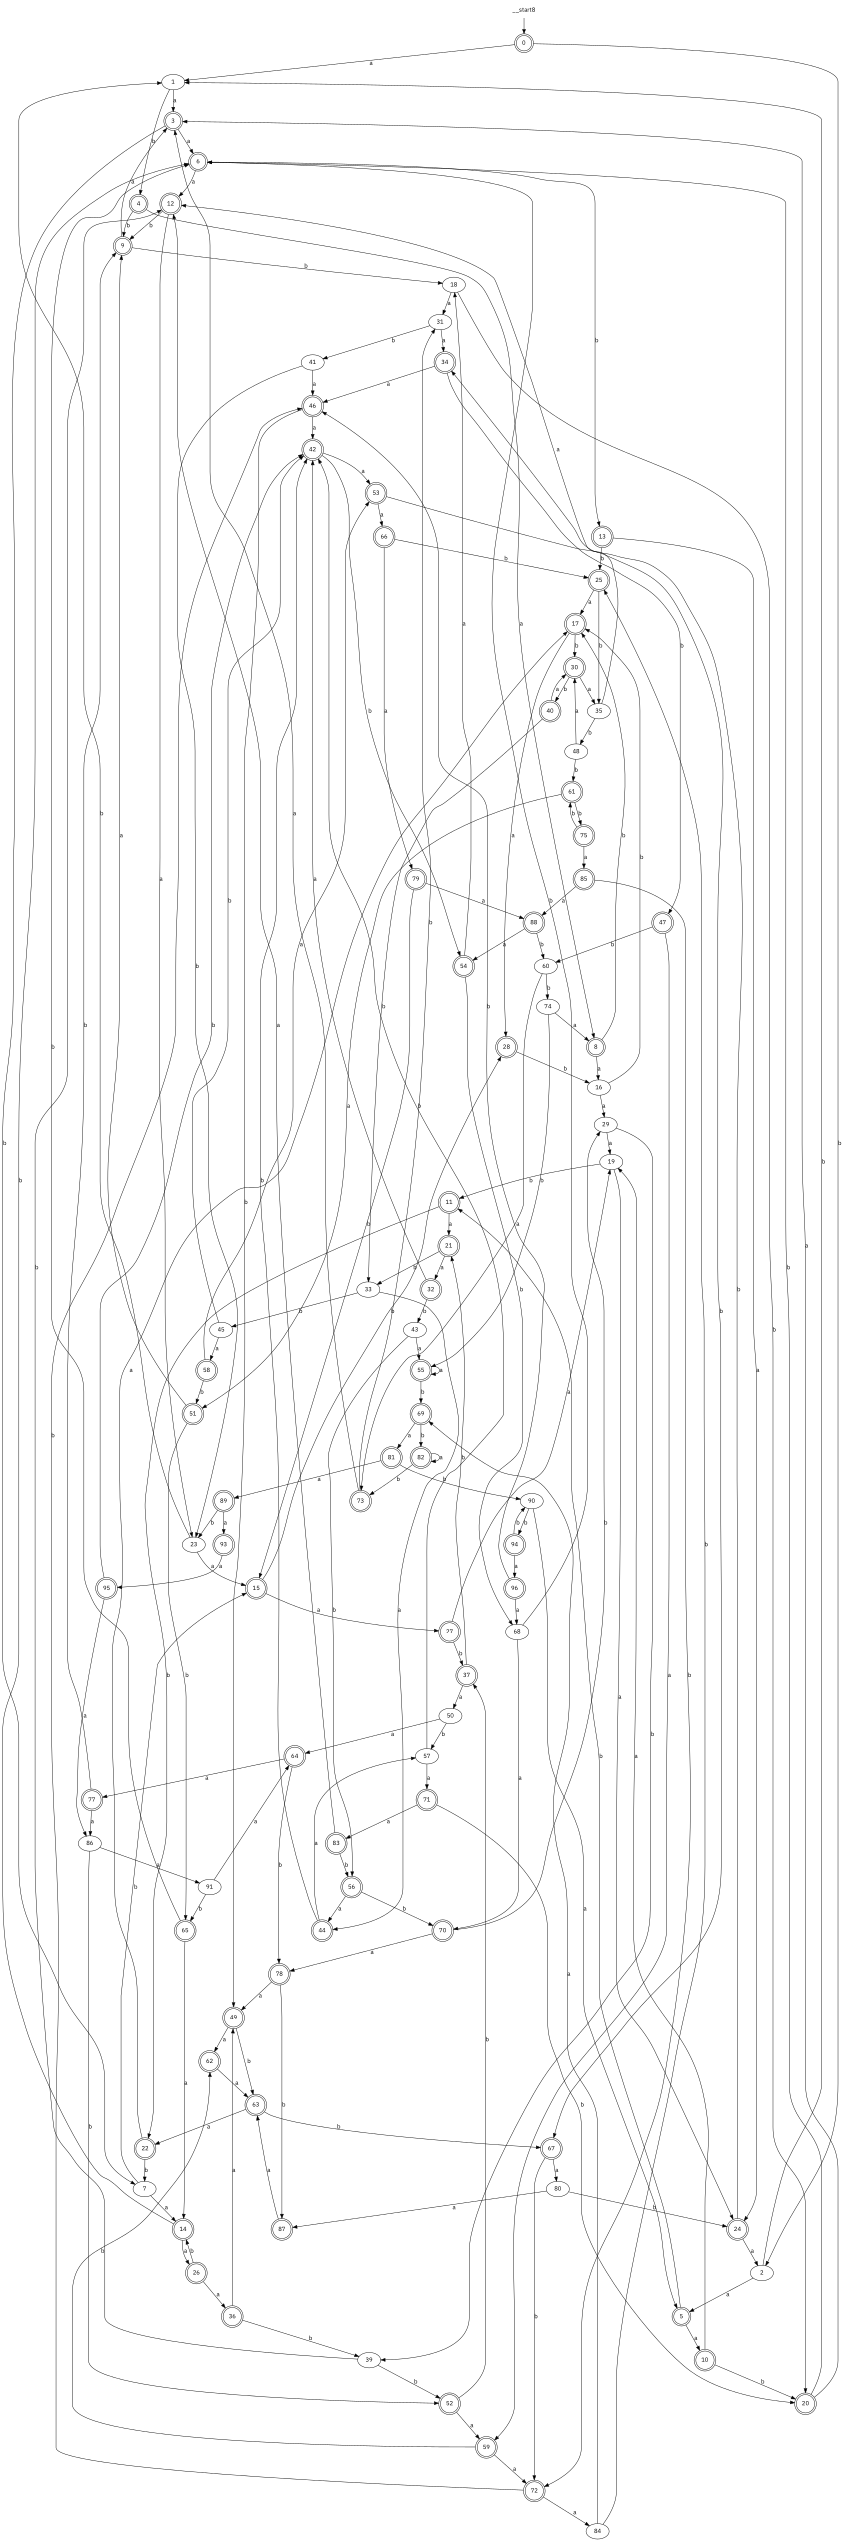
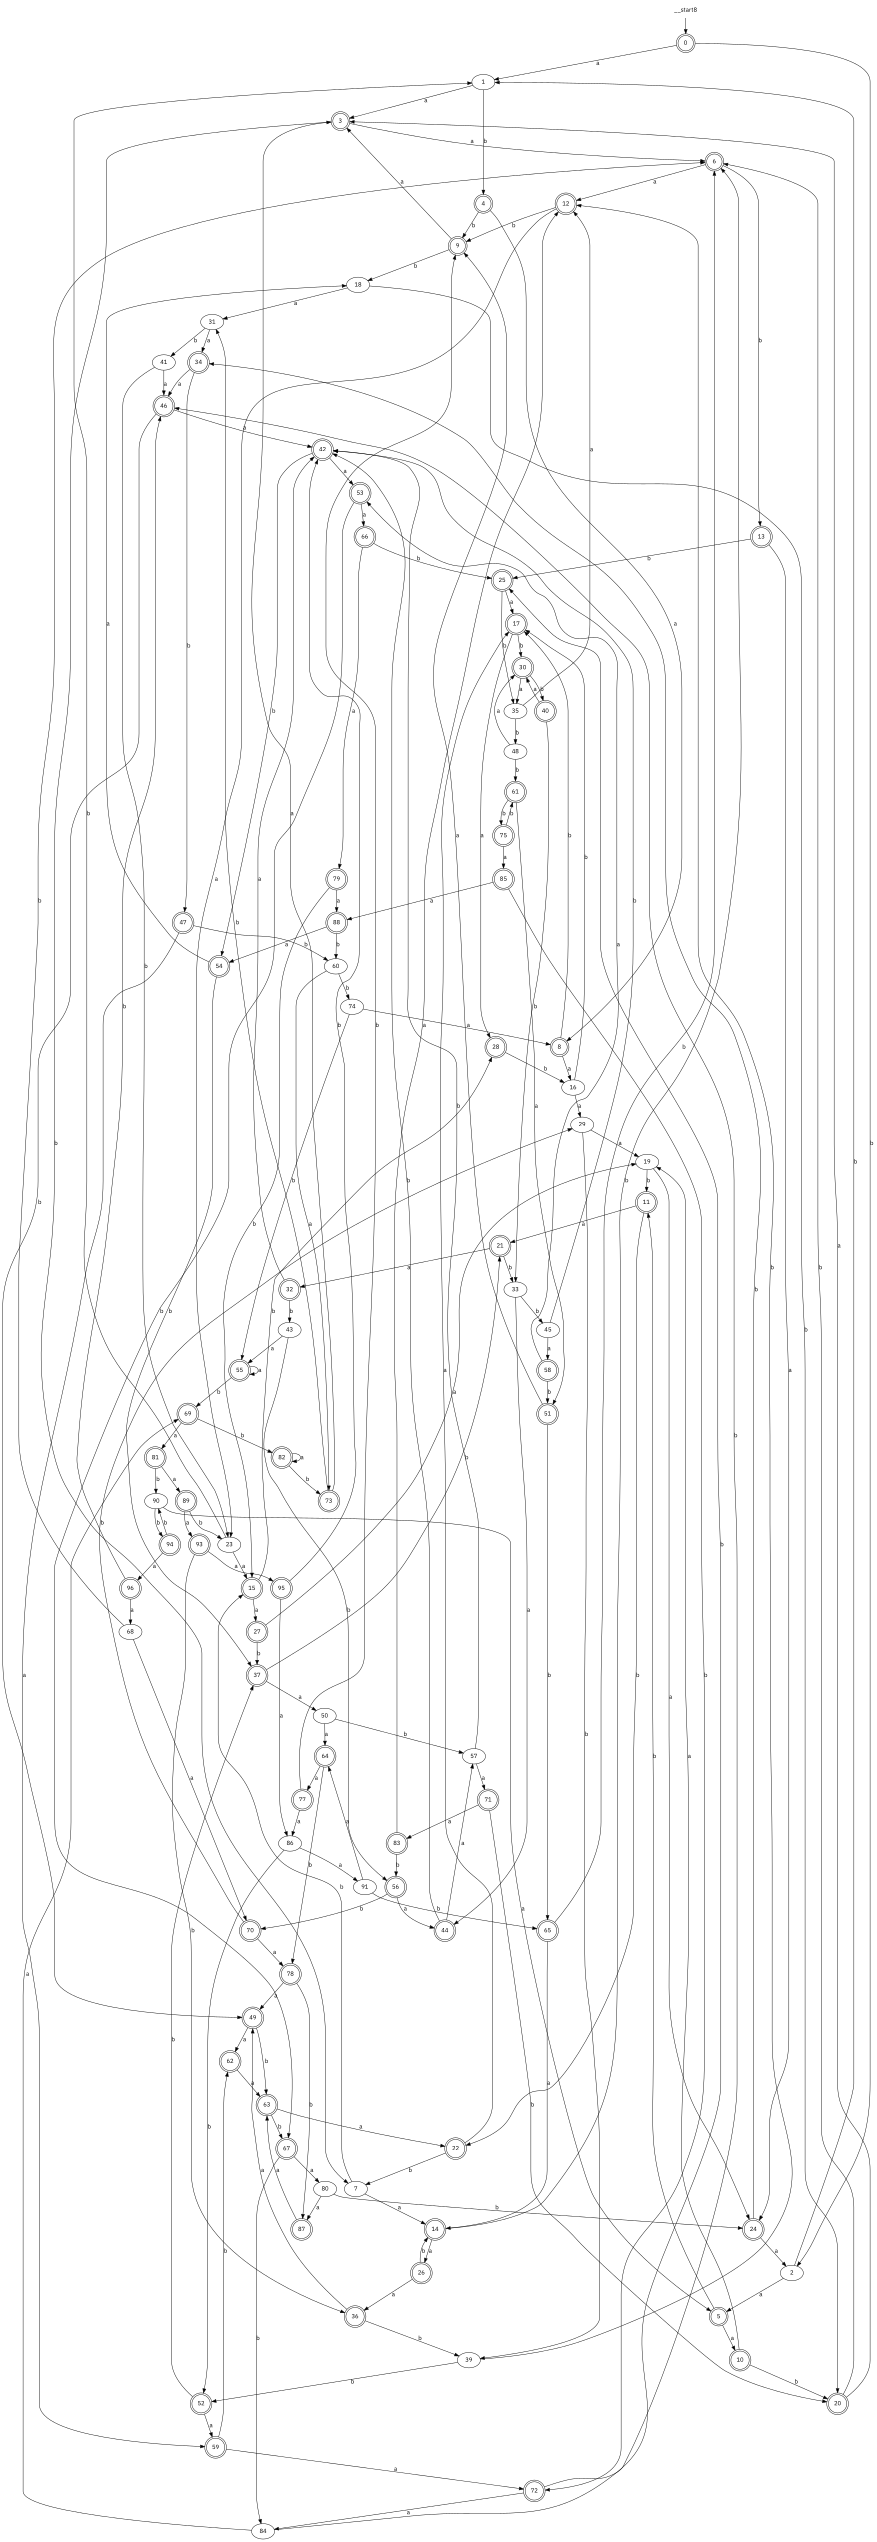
(521, 1306) -> (155, 1338)
none -> (191, 1969)
(534, 2316) -> (256, 2336)
